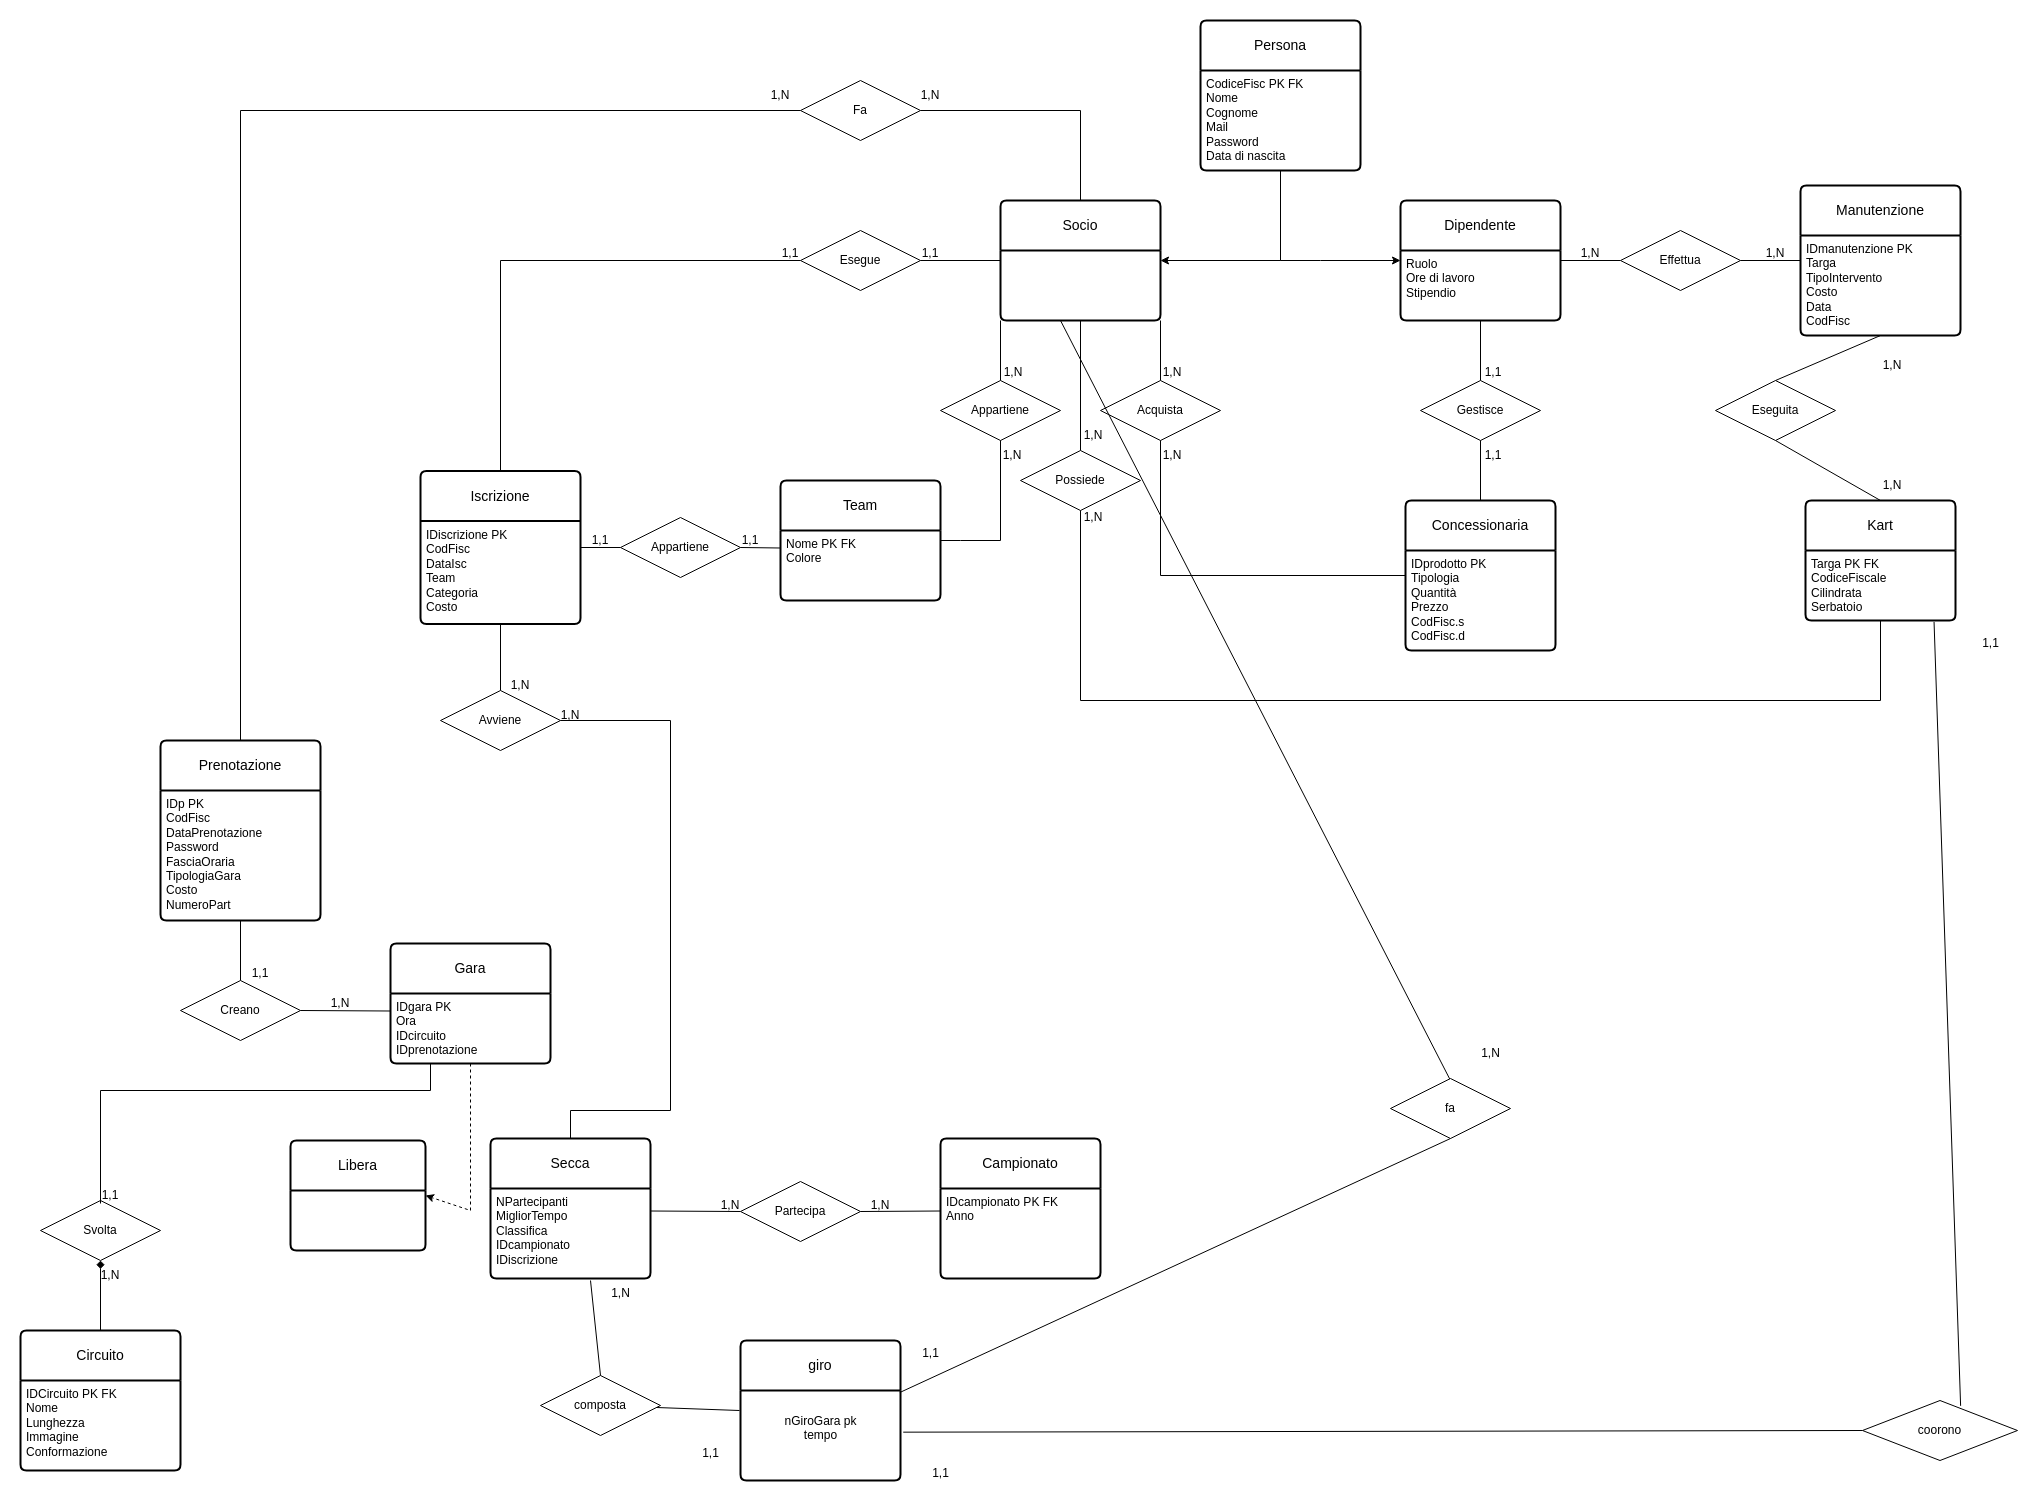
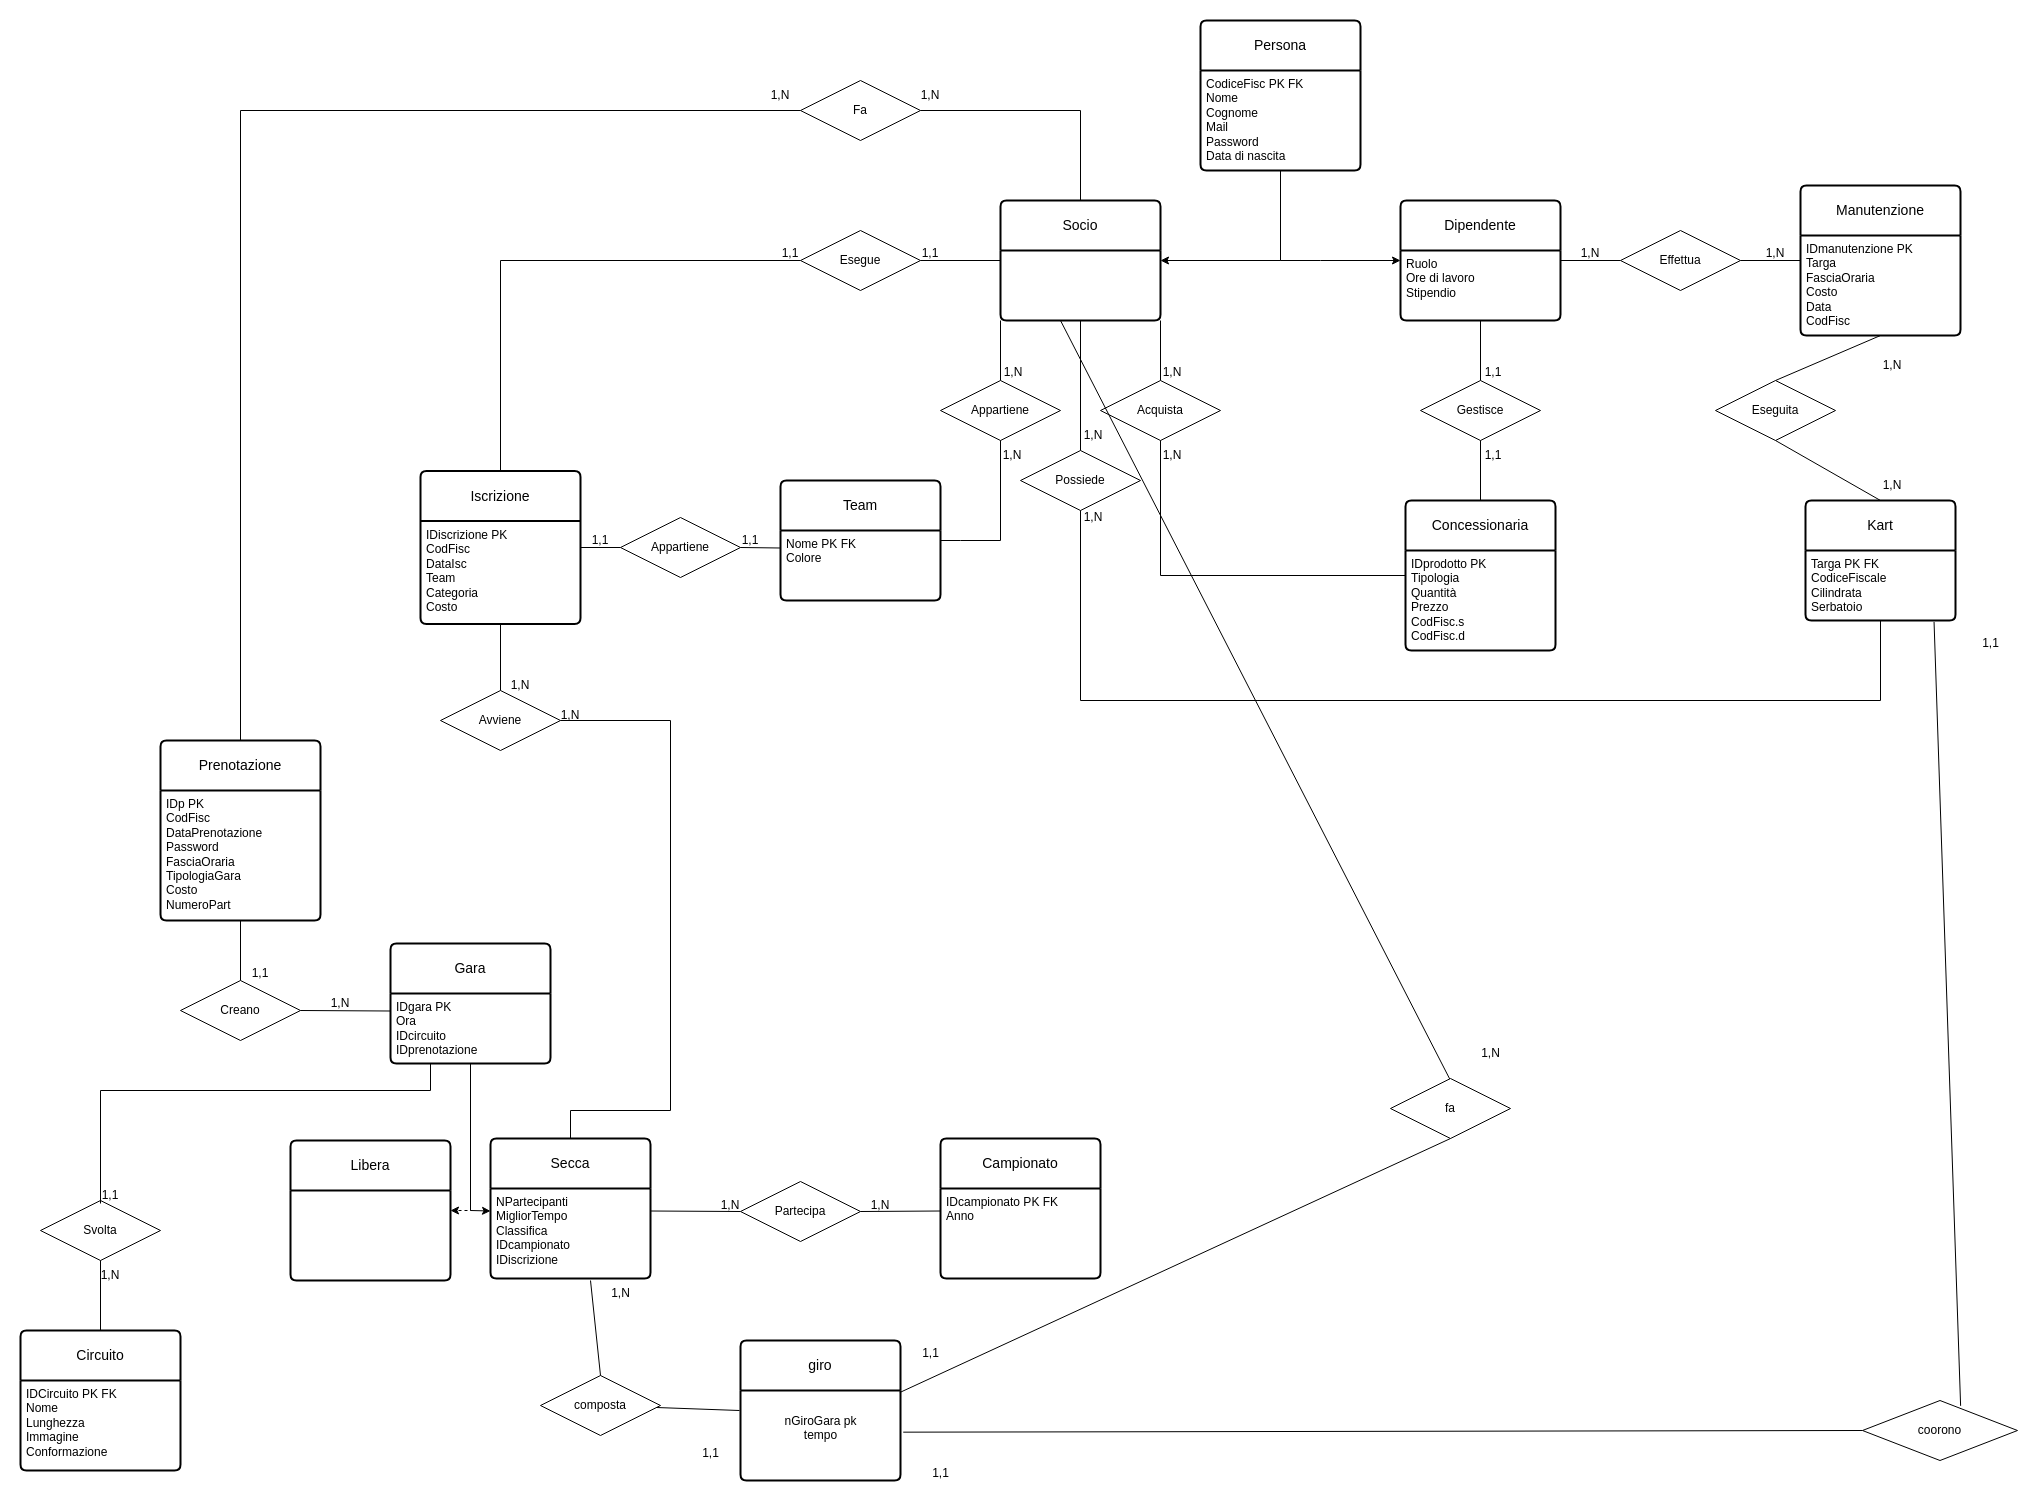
(1861, 286) -> (1861, 286)
(358, 1196) -> (371, 1211)
none -> (478, 1211)
(101, 1269) -> (101, 1265)
